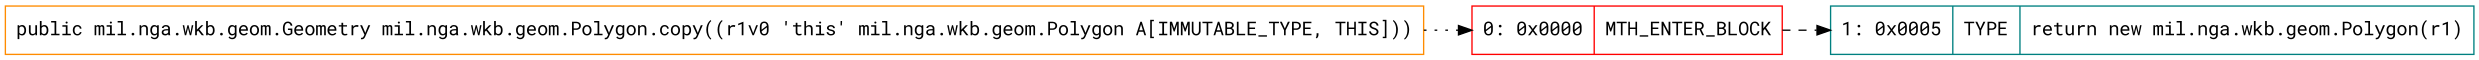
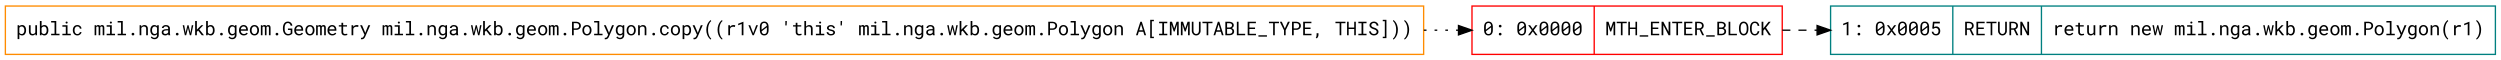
(1986, 30) -> (1997, 30)
